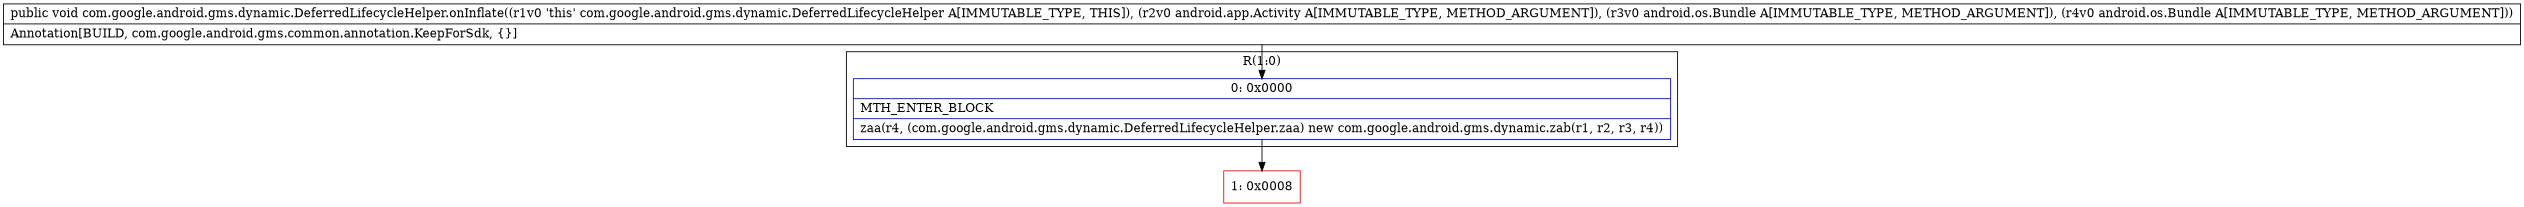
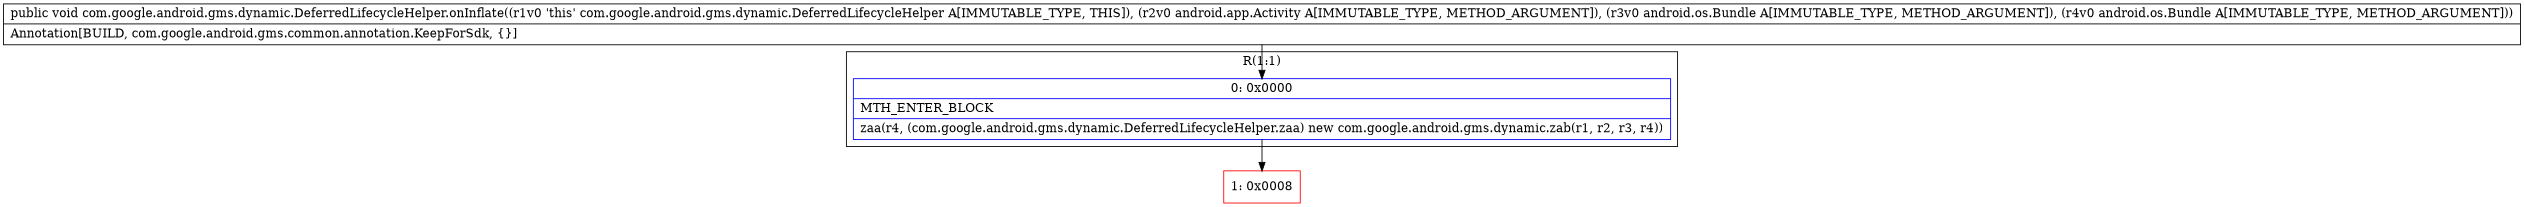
(1262, 62) -> (1262, 62)
